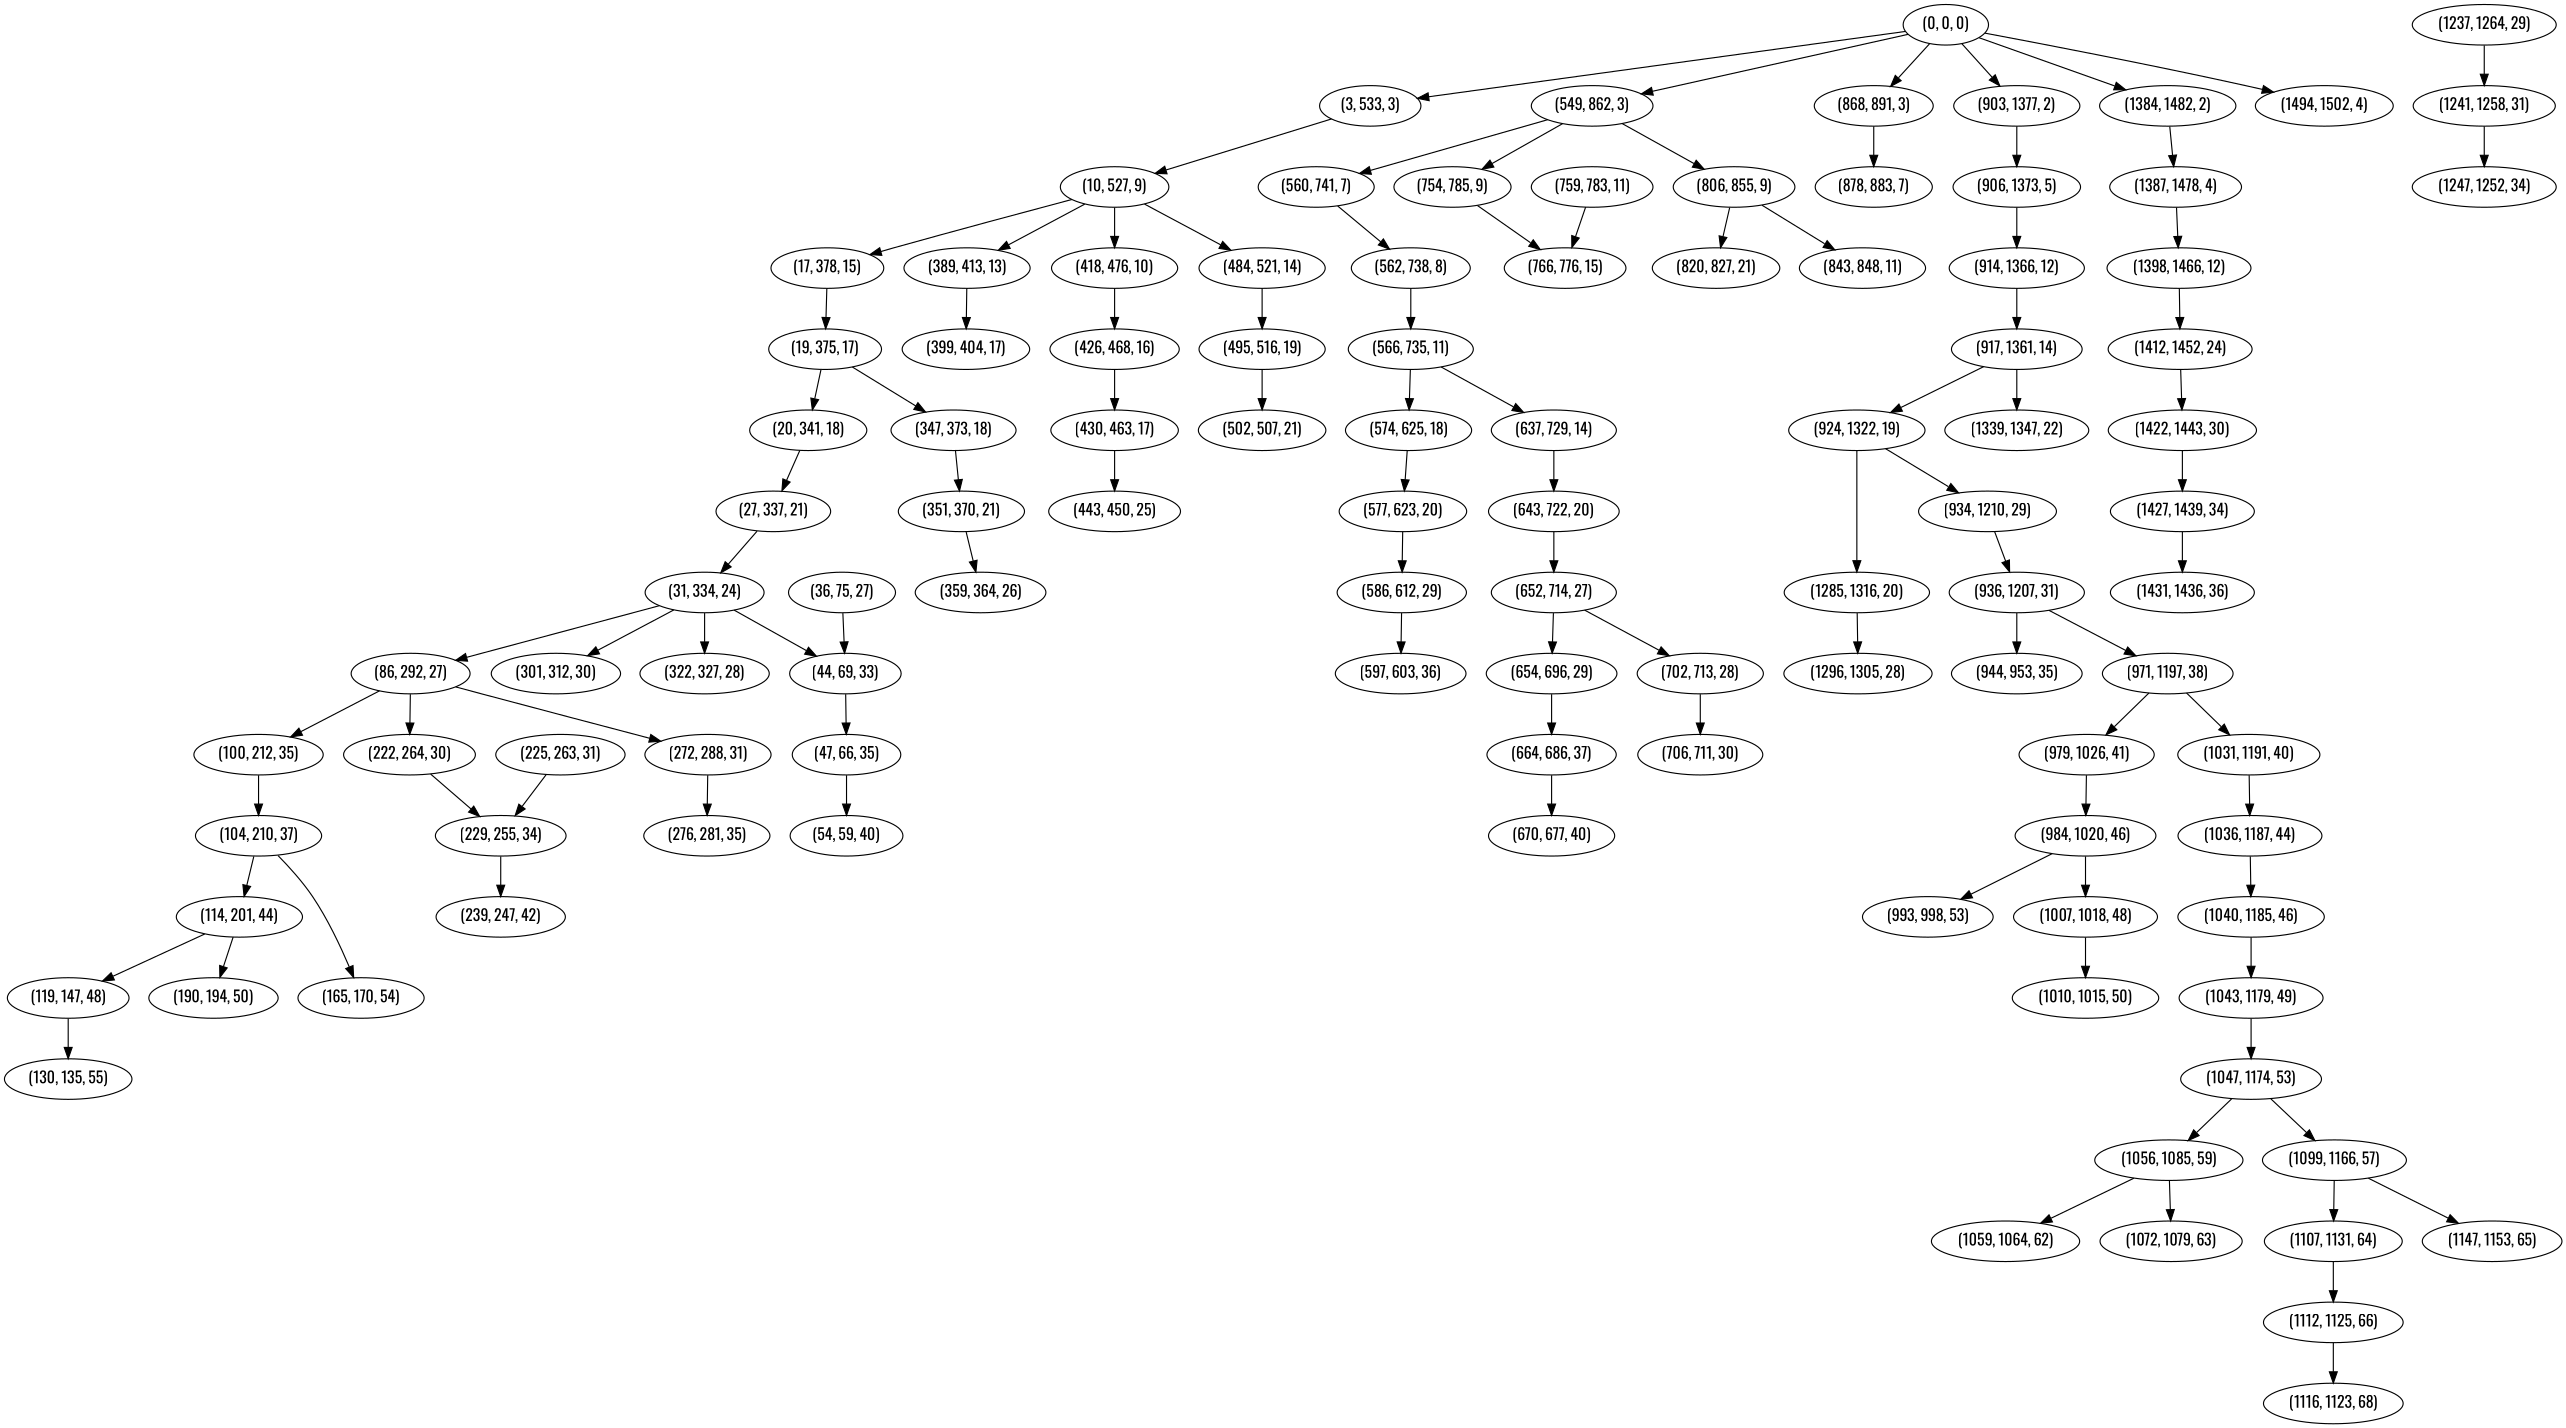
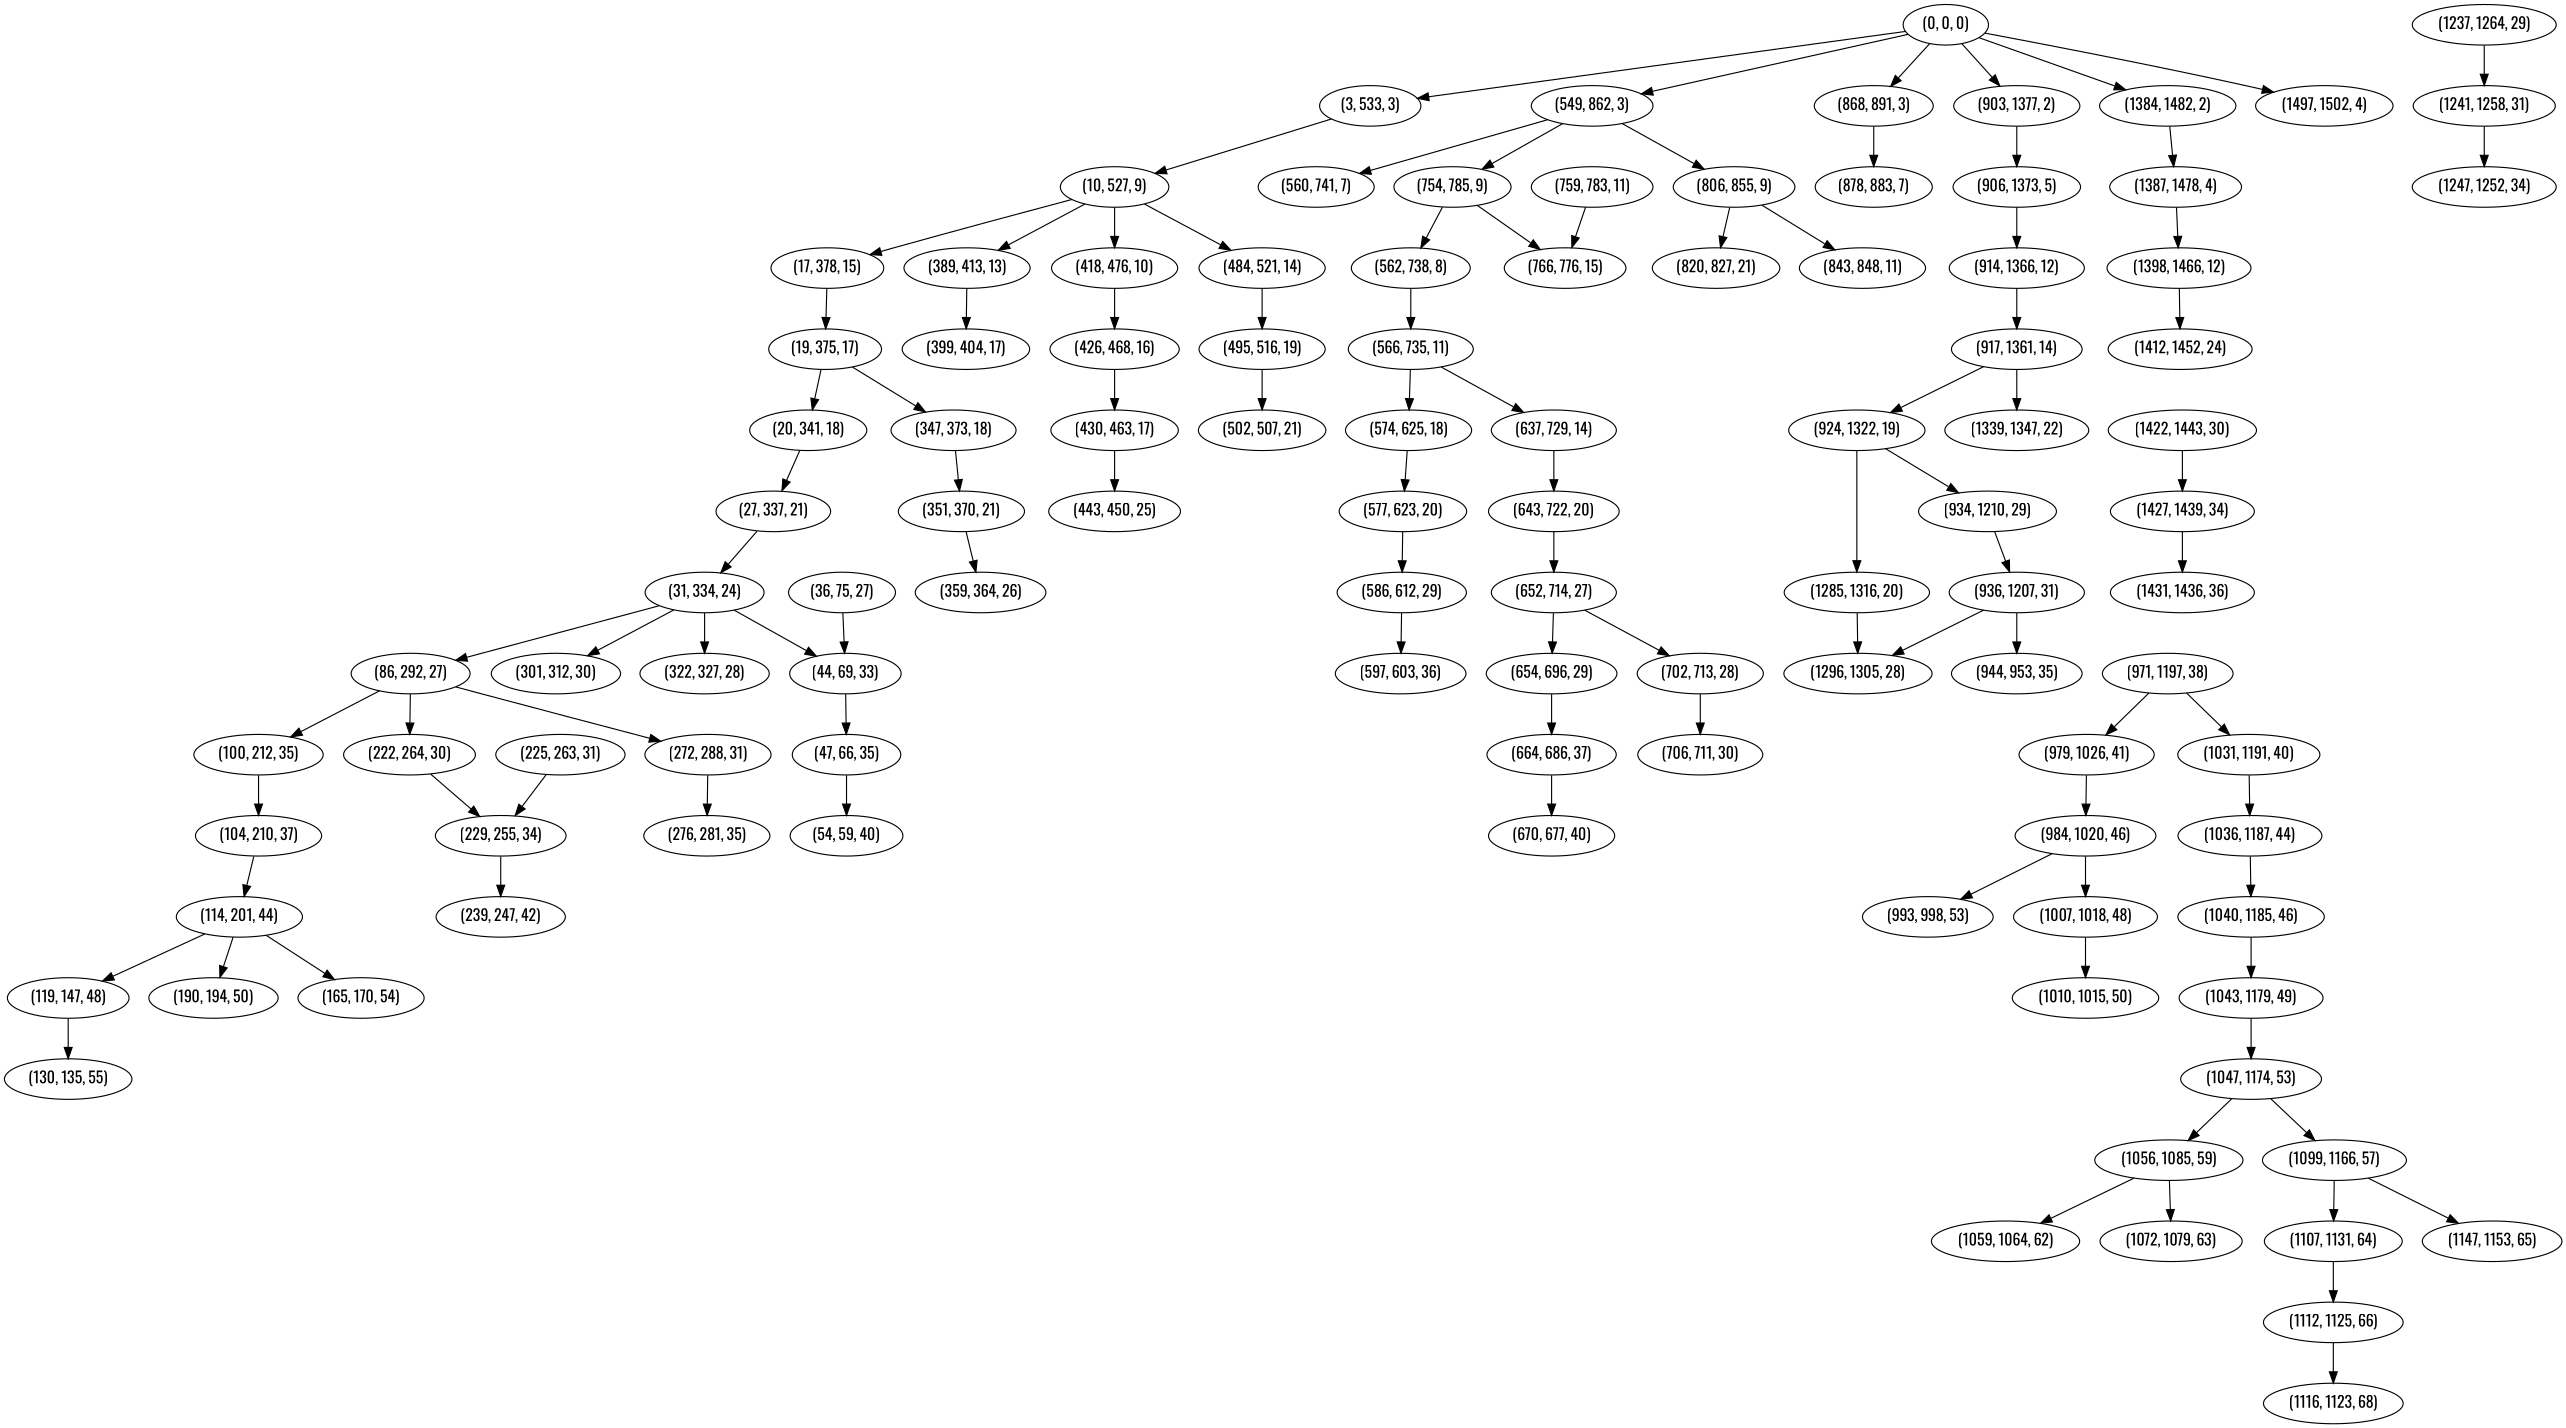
(2324, 106) -> (2324, 106)
(1359, 224) -> (1434, 223)
(2181, 384) -> none
(2087, 630) -> (1943, 630)
(319, 907) -> (296, 954)
